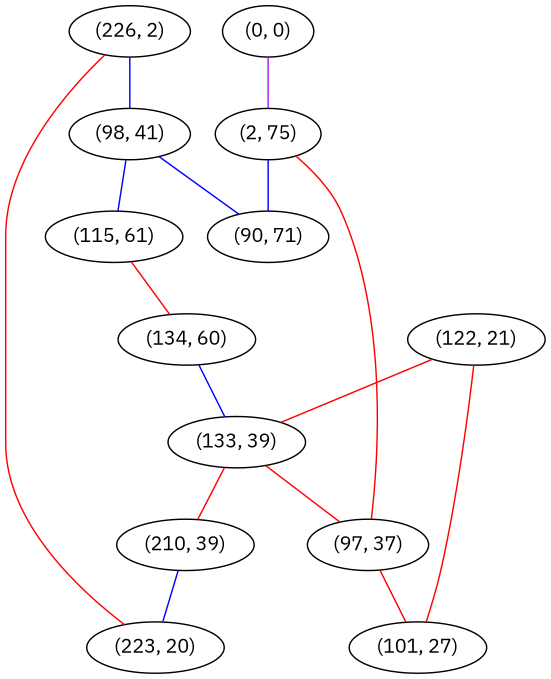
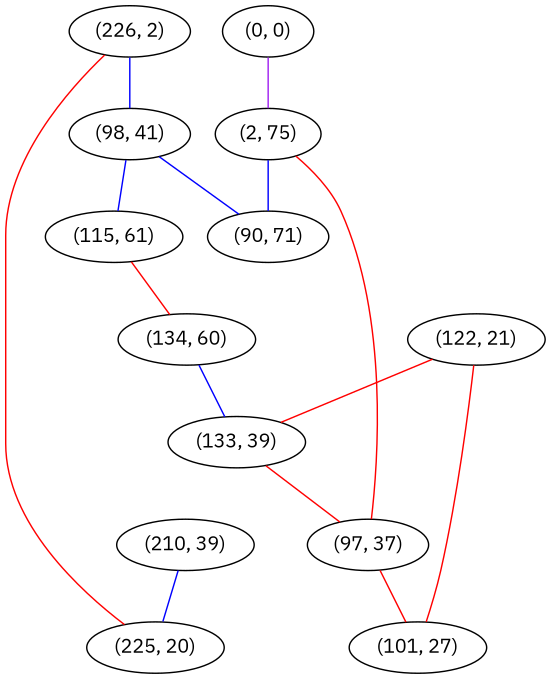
(211, 494) -> none
(155, 648) -> (155, 648)
